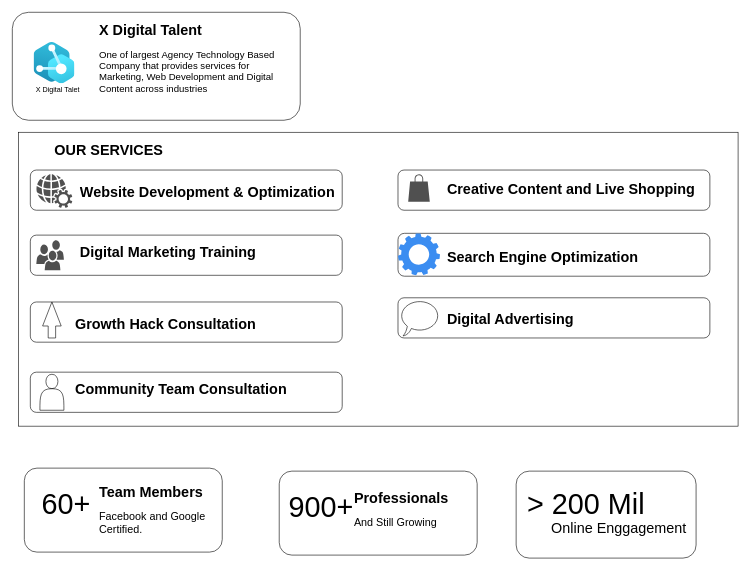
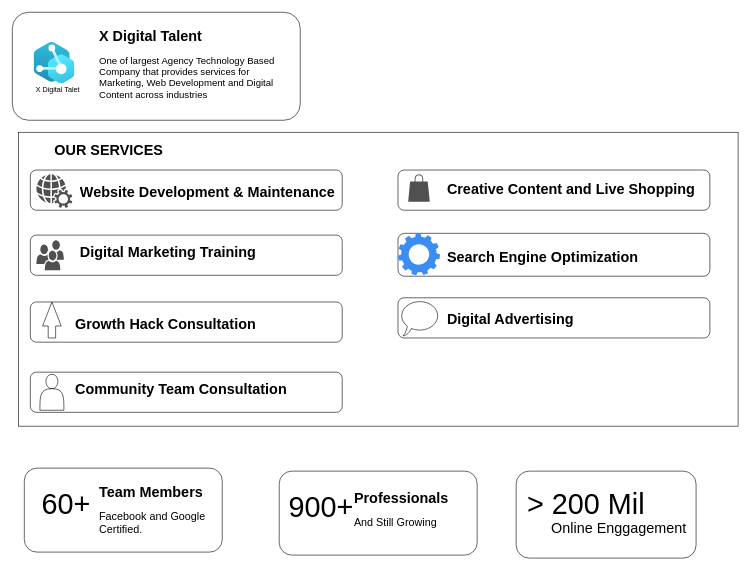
(195, 60) -> (195, 66)
(141, 179) -> (141, 179)
